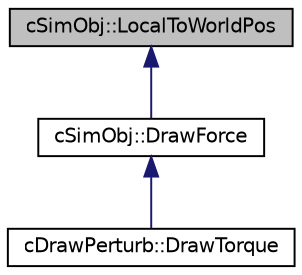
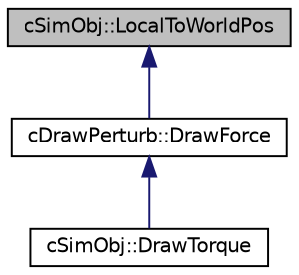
(151, 137) -> (149, 137)
(151, 247) -> (149, 247)
